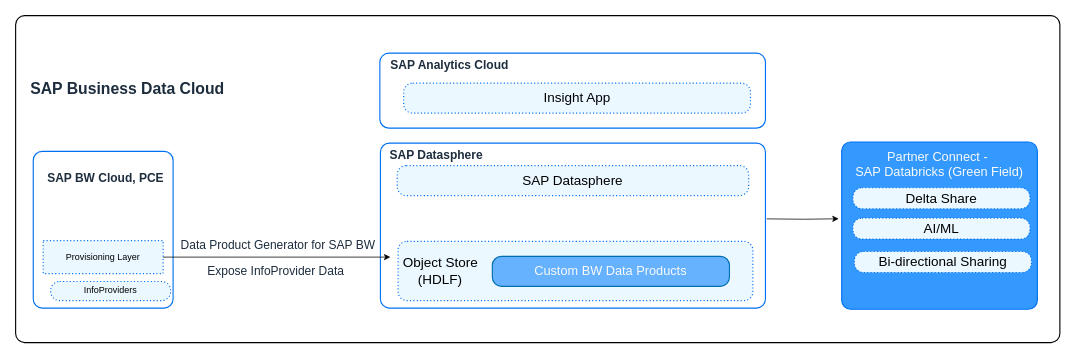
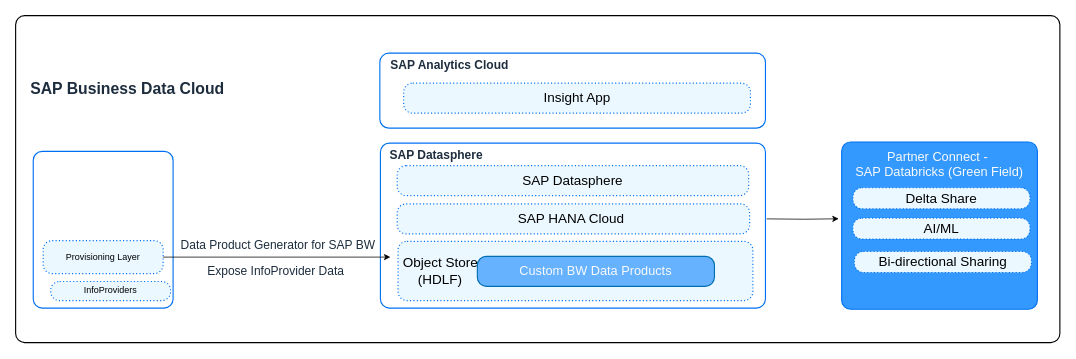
(106, 177) -> none
none -> (574, 219)
(103, 257) -> (103, 257)
(611, 271) -> (596, 271)
